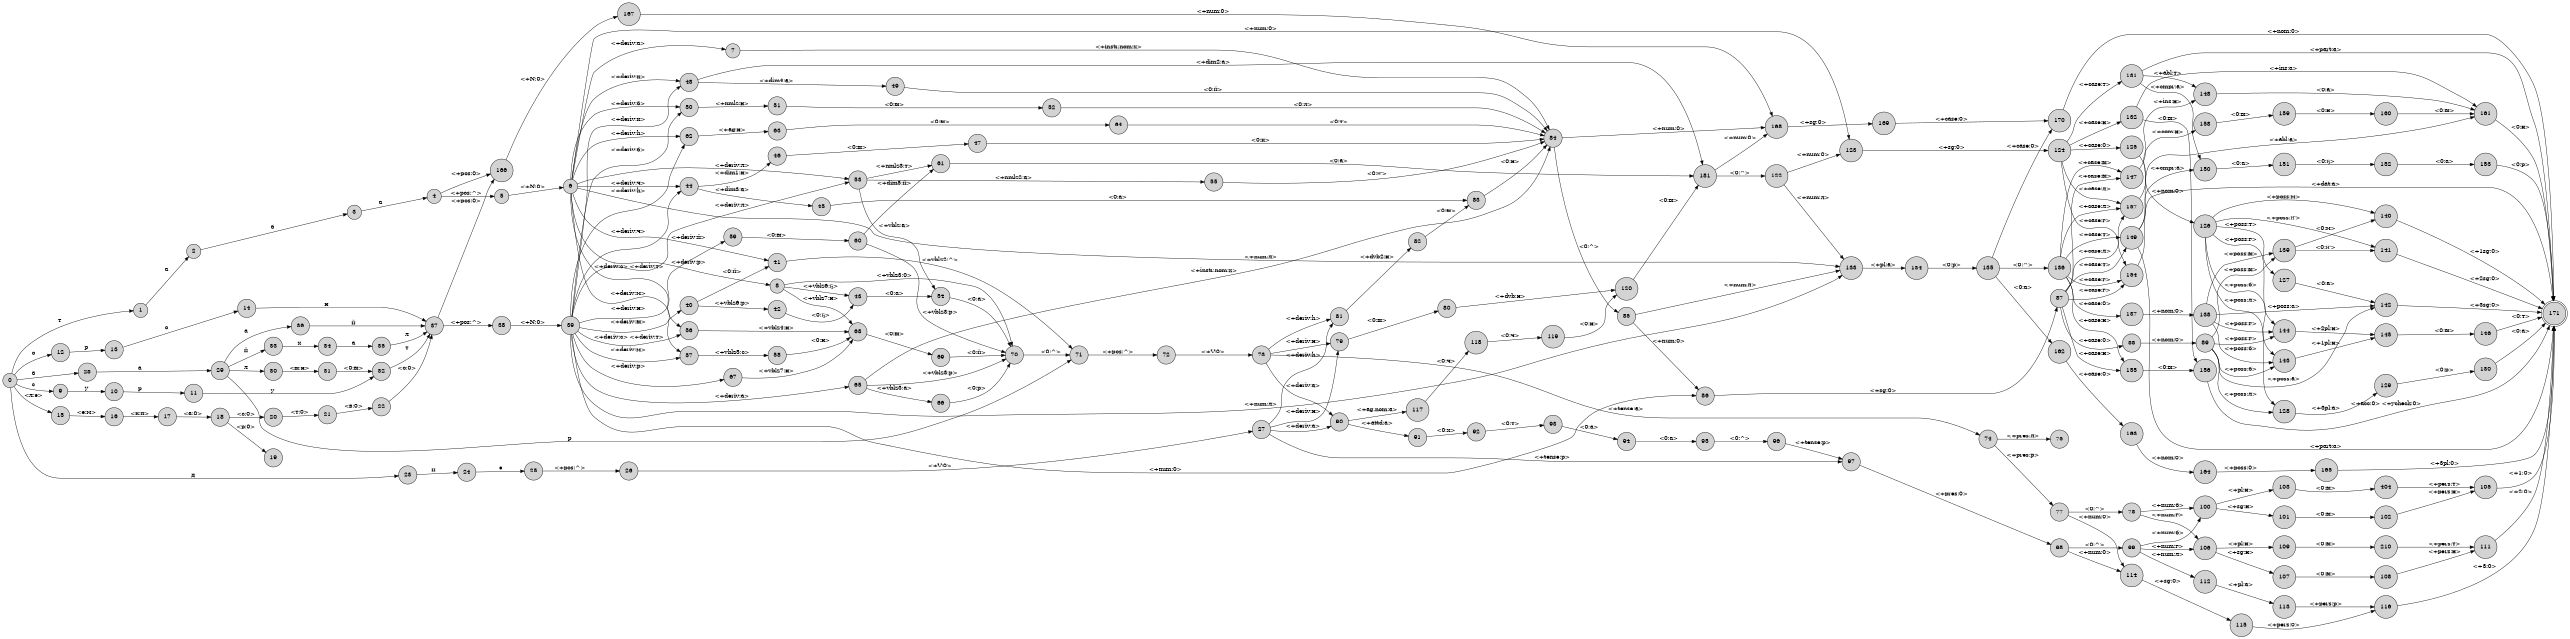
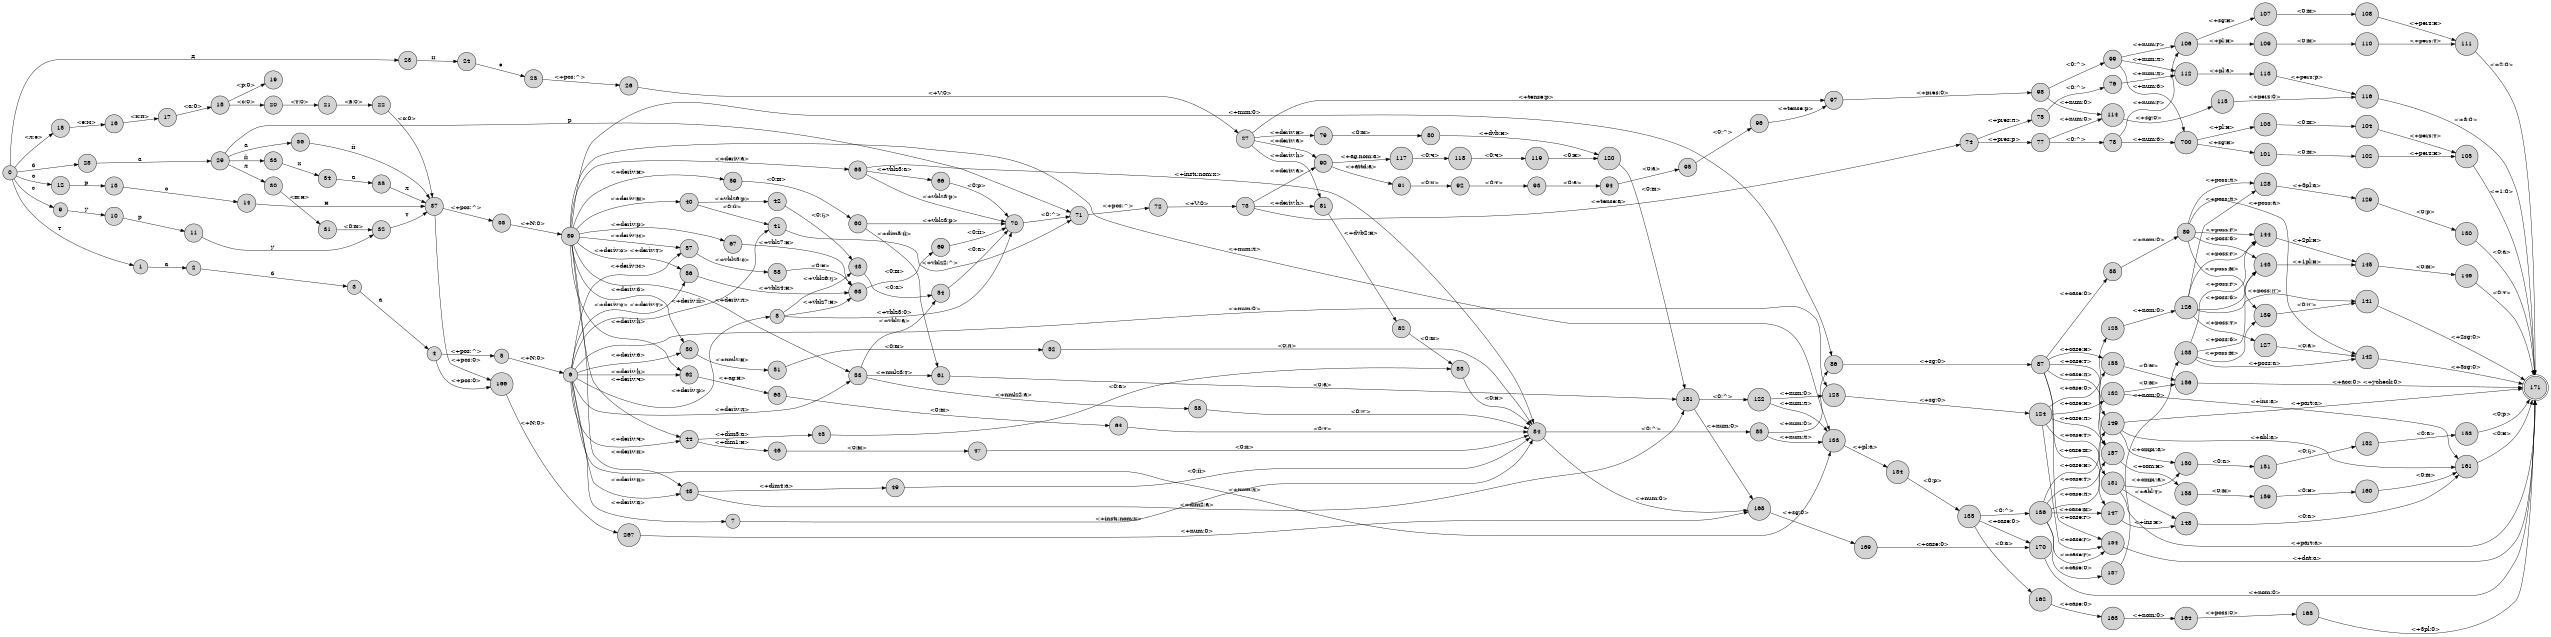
(629, 14) -> (629, 535)
none -> (2113, 84)
(2386, 216) -> none
(1298, 349) -> none
(2386, 487) -> (2367, 127)
(2205, 507) -> (2186, 143)
(2386, 547) -> (2367, 44)
